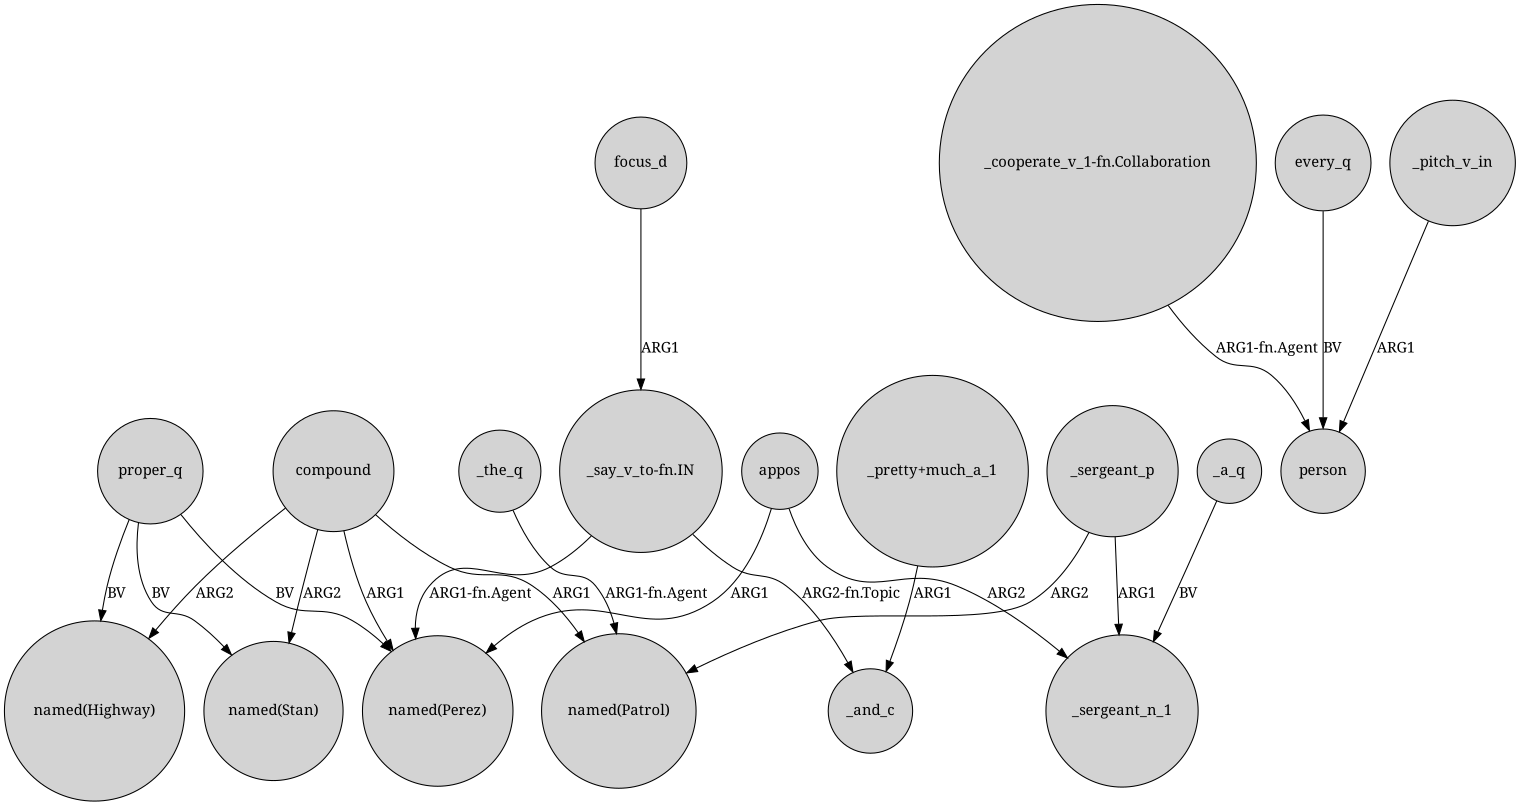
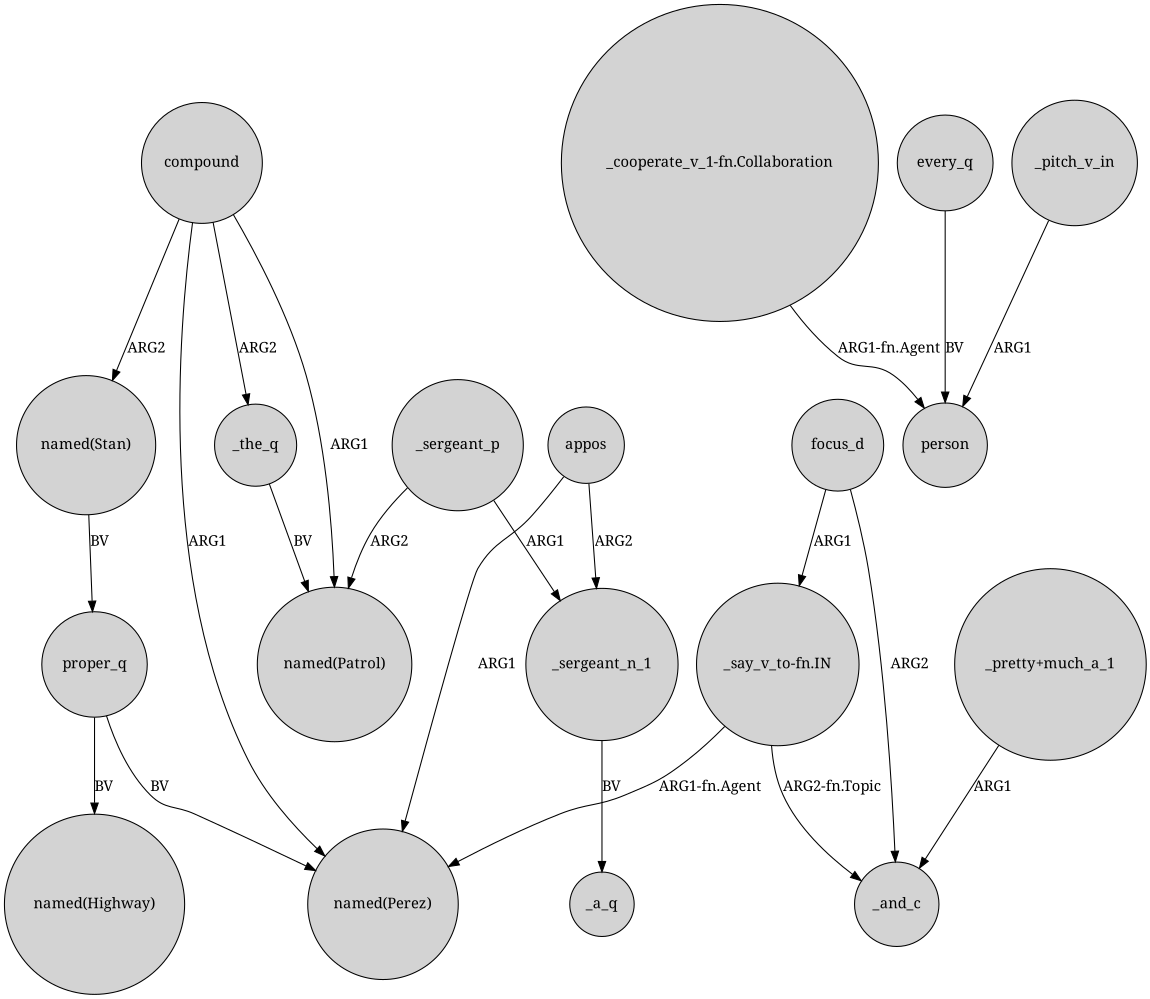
(217, 565) -> (230, 308)
(1188, 566) -> (602, 795)
(657, 594) -> (304, 542)
(153, 604) -> (90, 558)
none -> (882, 669)
